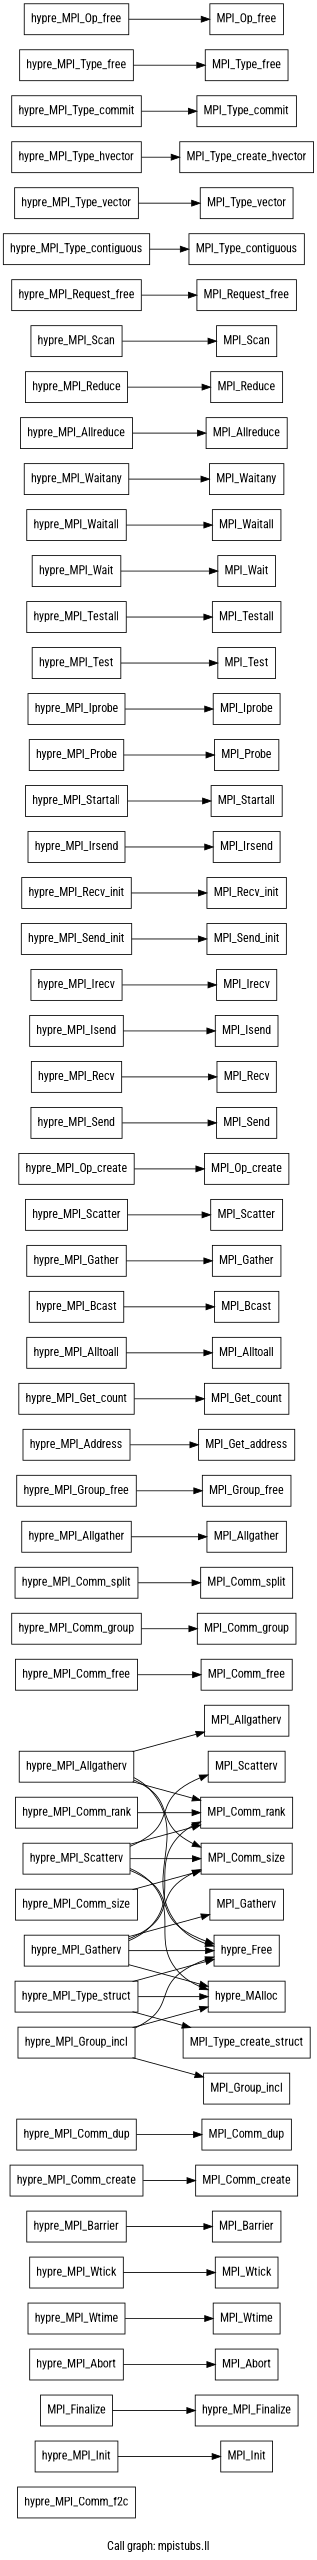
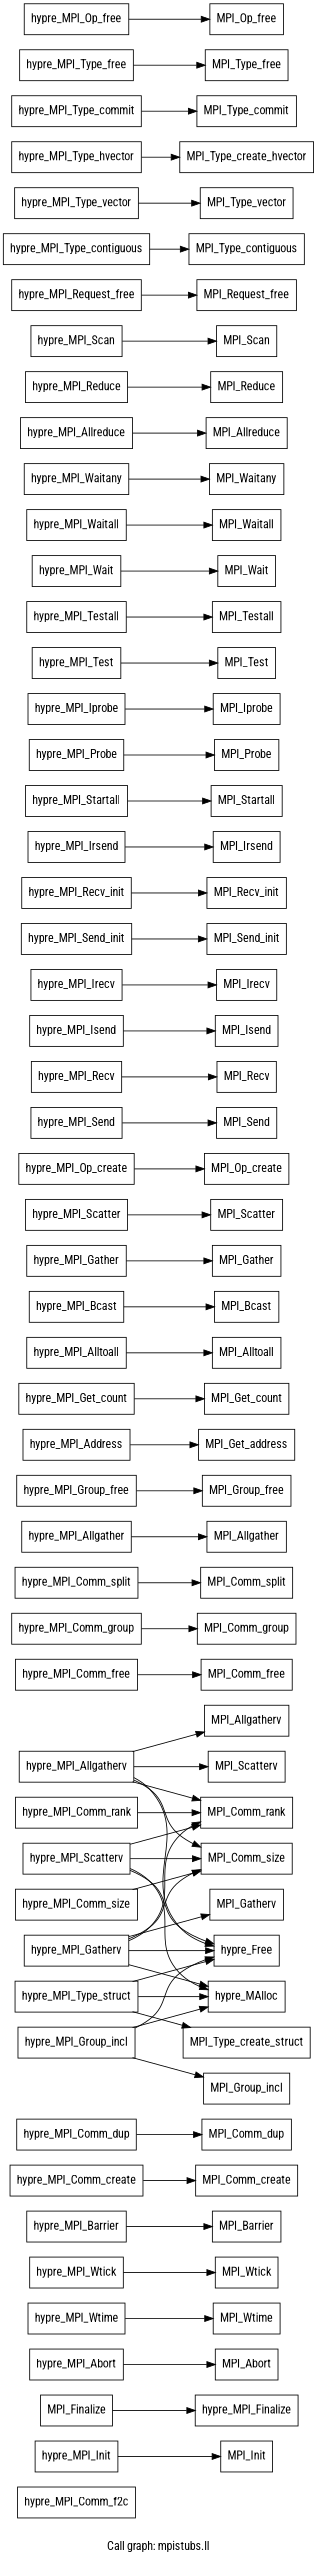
(168, 1805) -> (167, 1767)
